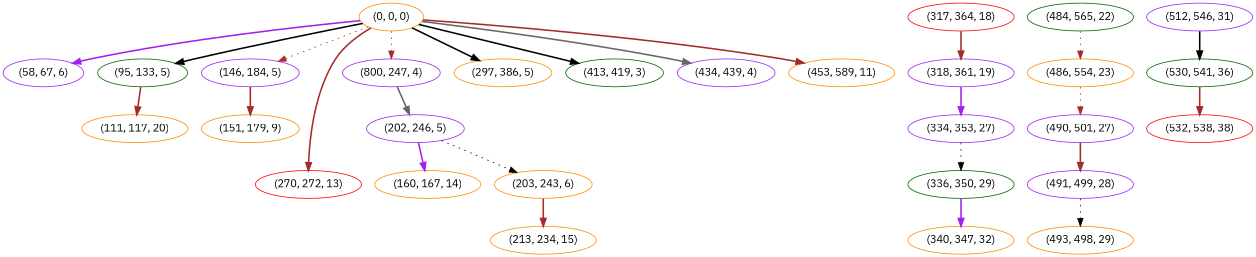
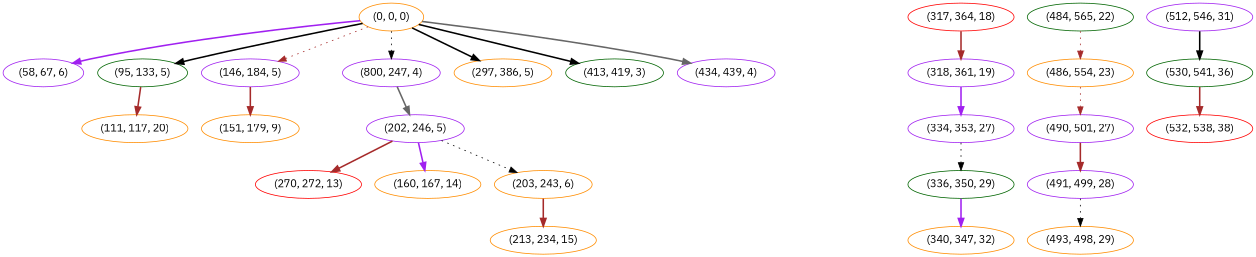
(391, 41) -> (391, 41)
(842, 73) -> none
(322, 86) -> (366, 155)
